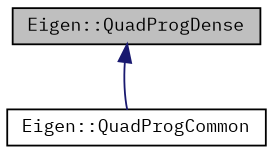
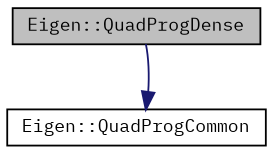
(125, 86) -> (149, 68)
